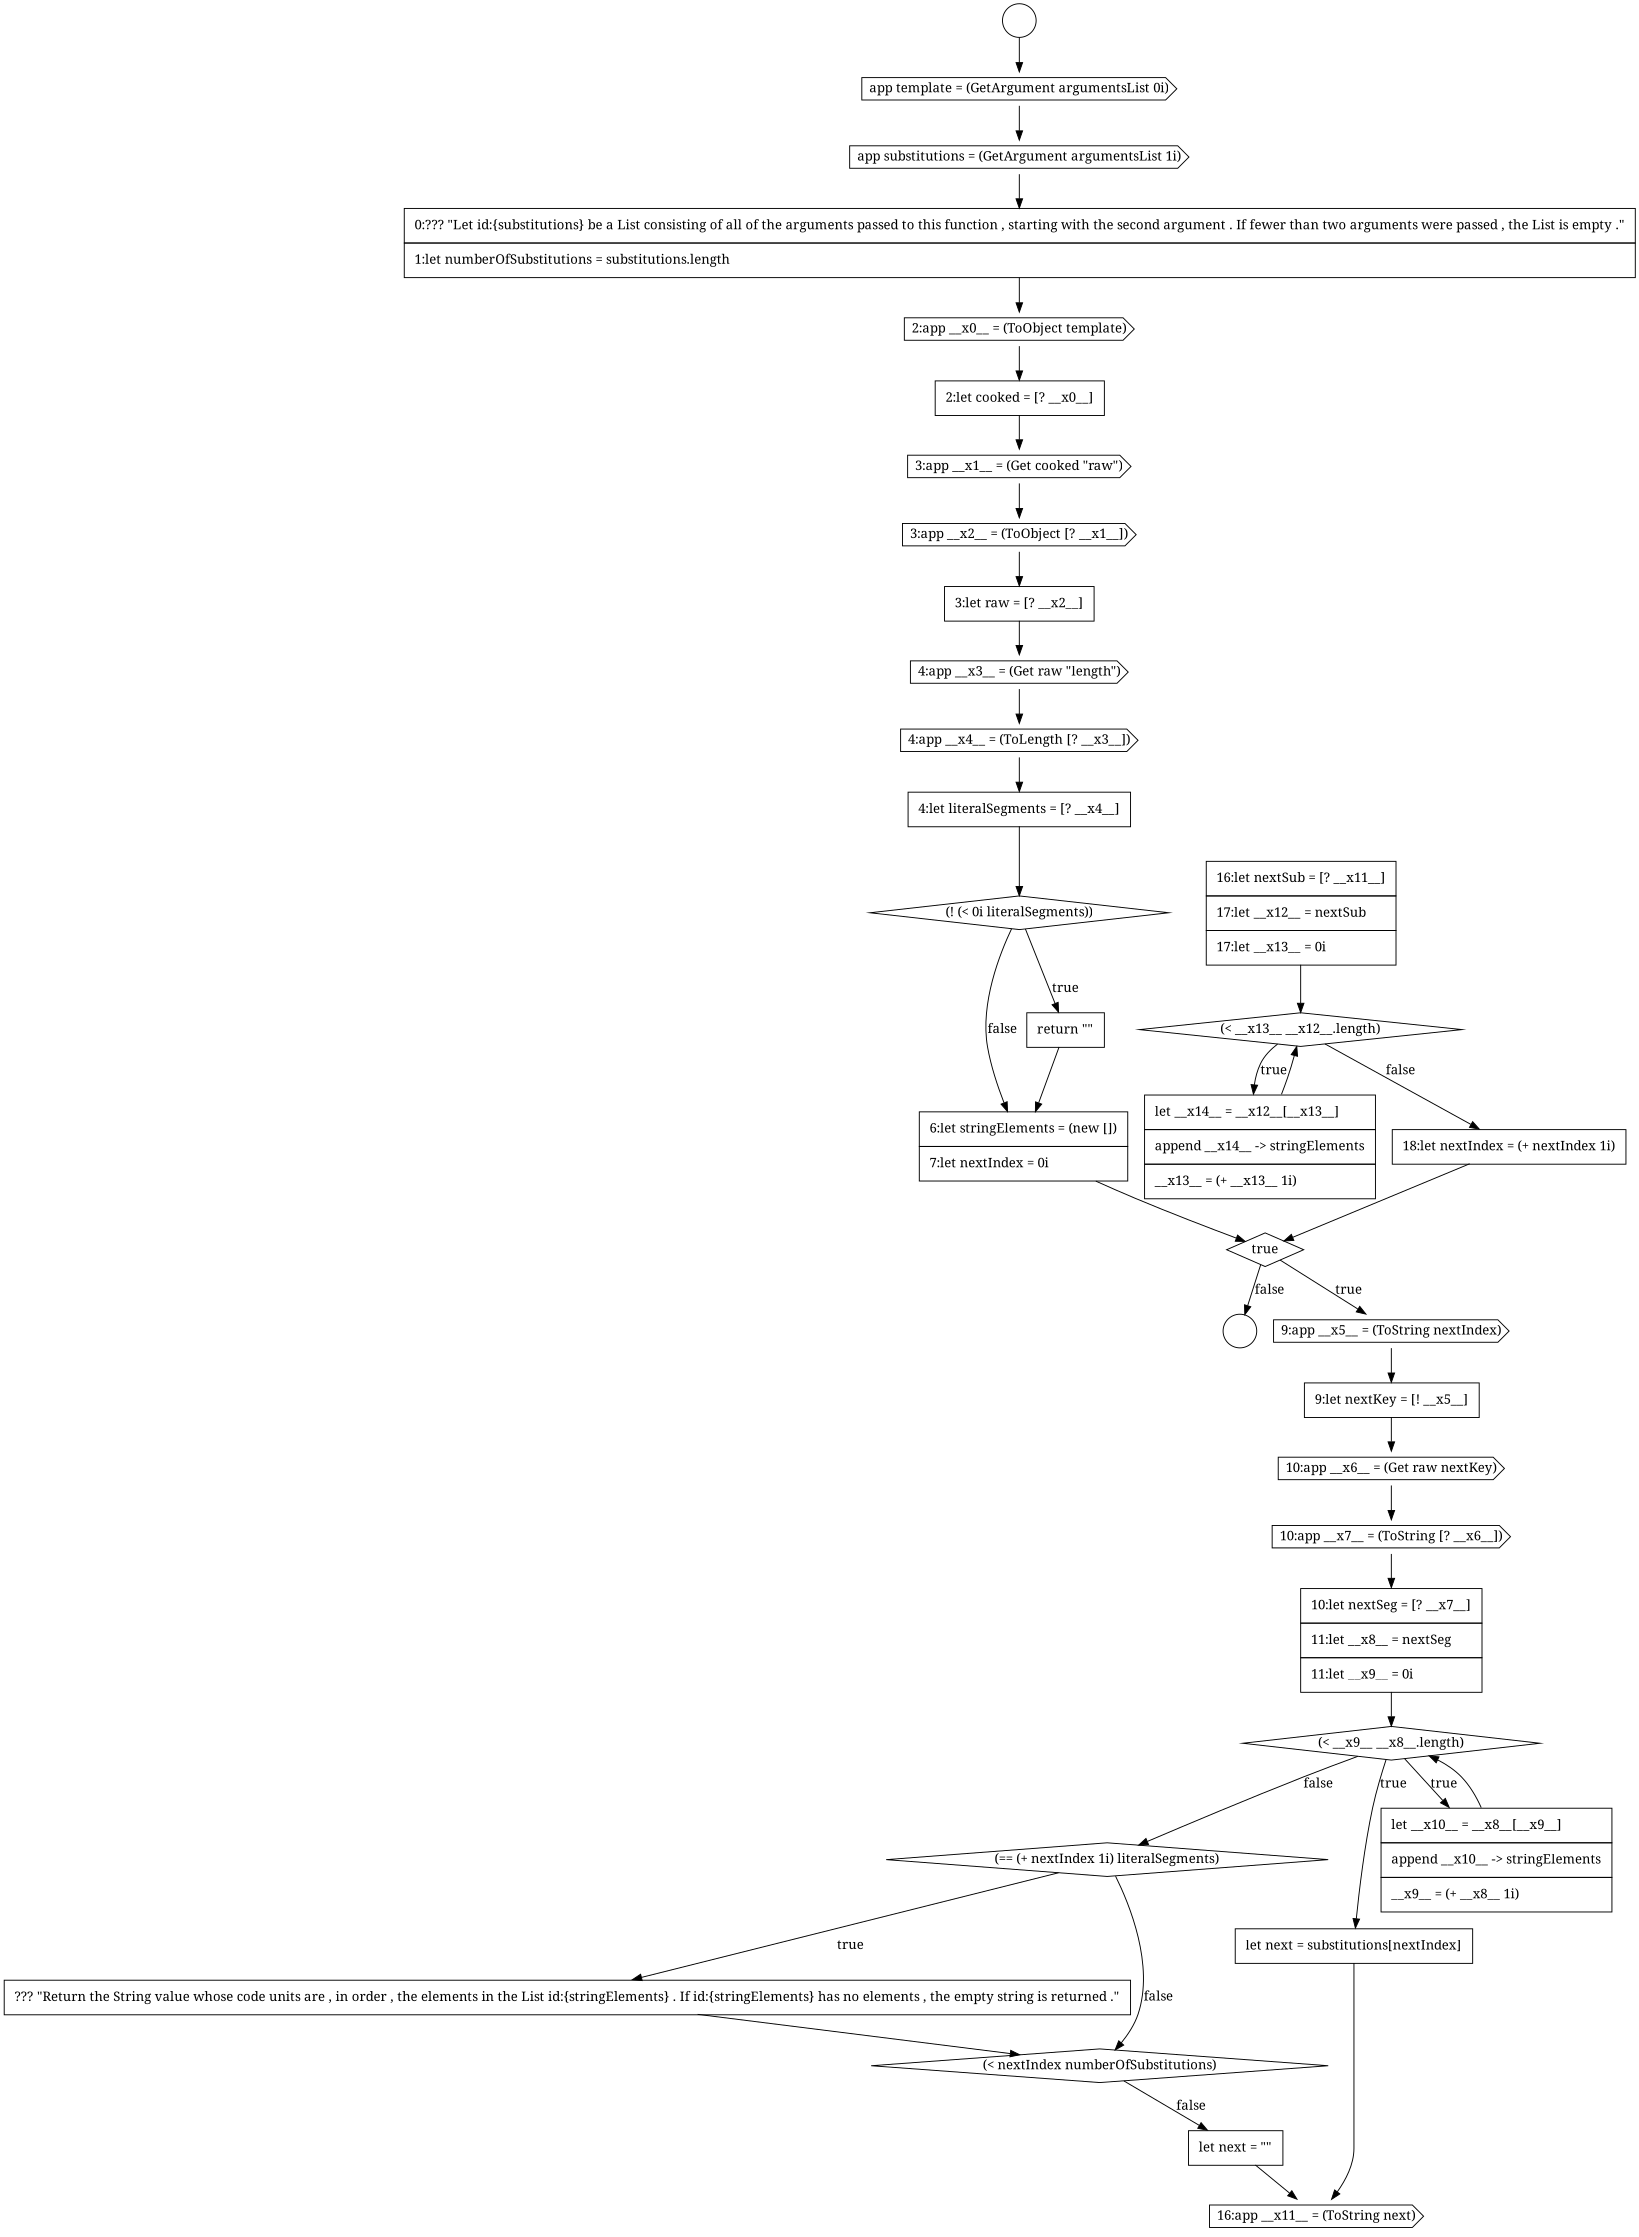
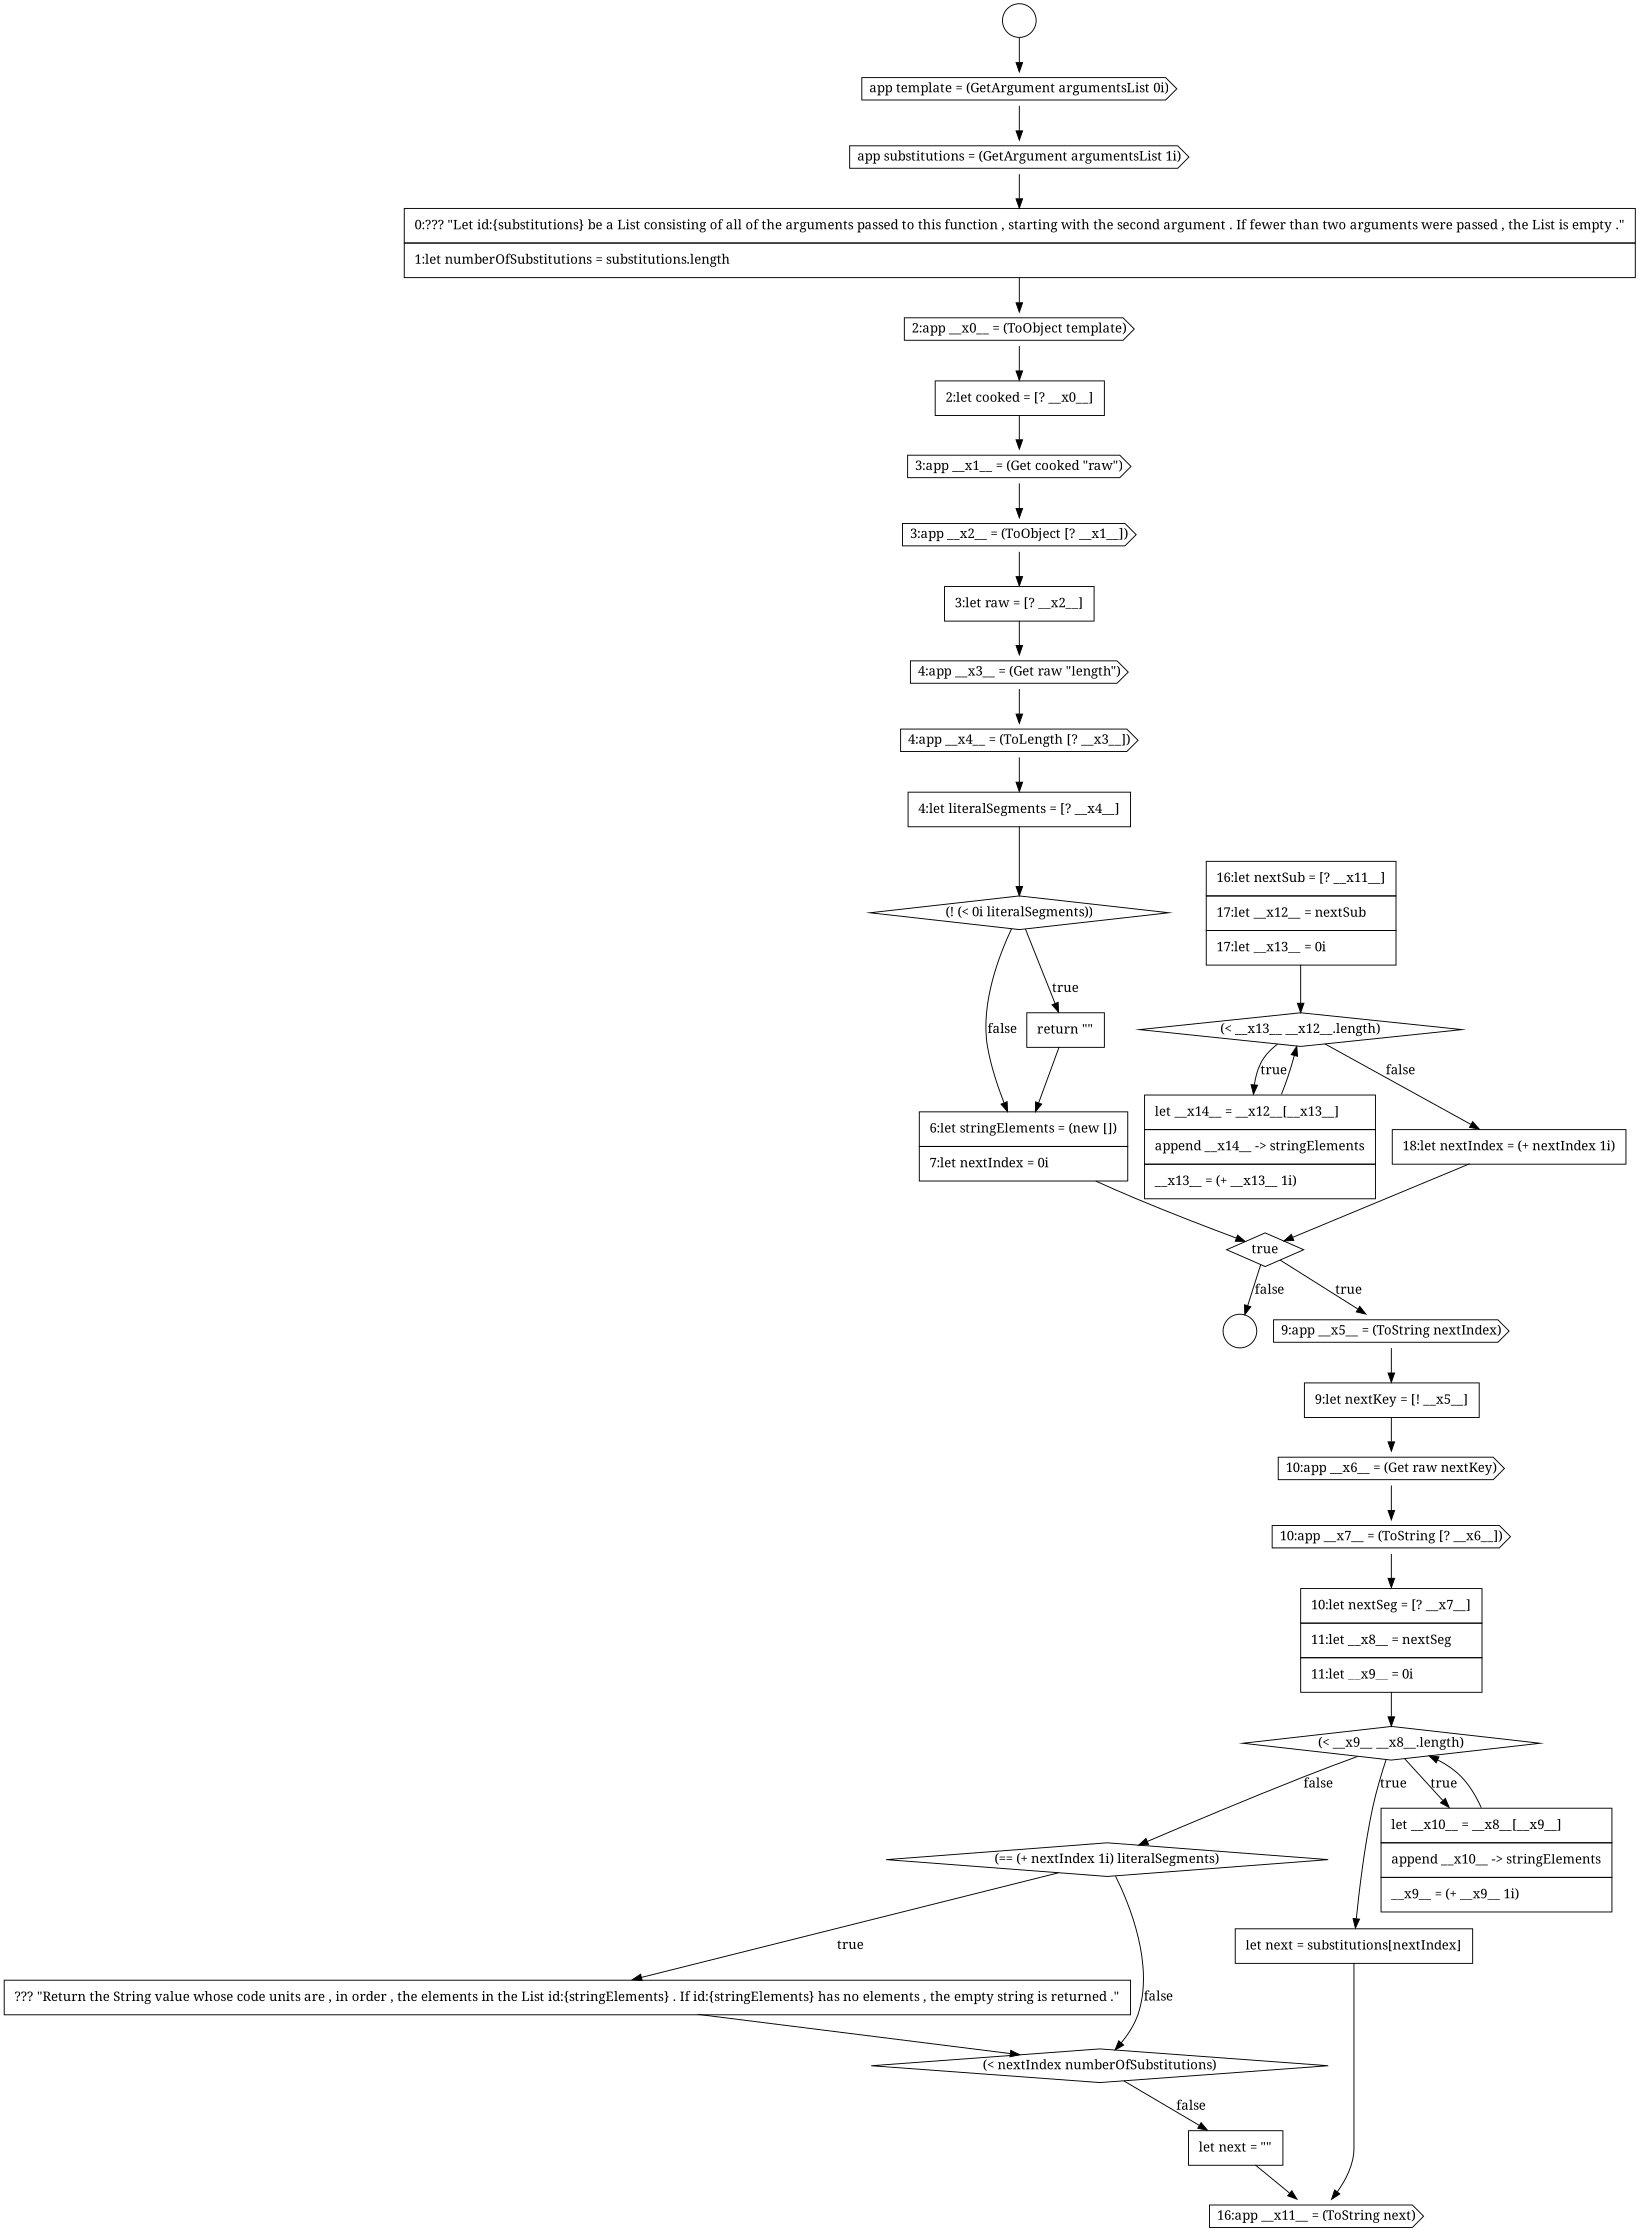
(1455, 1894) -> (1455, 1894)
